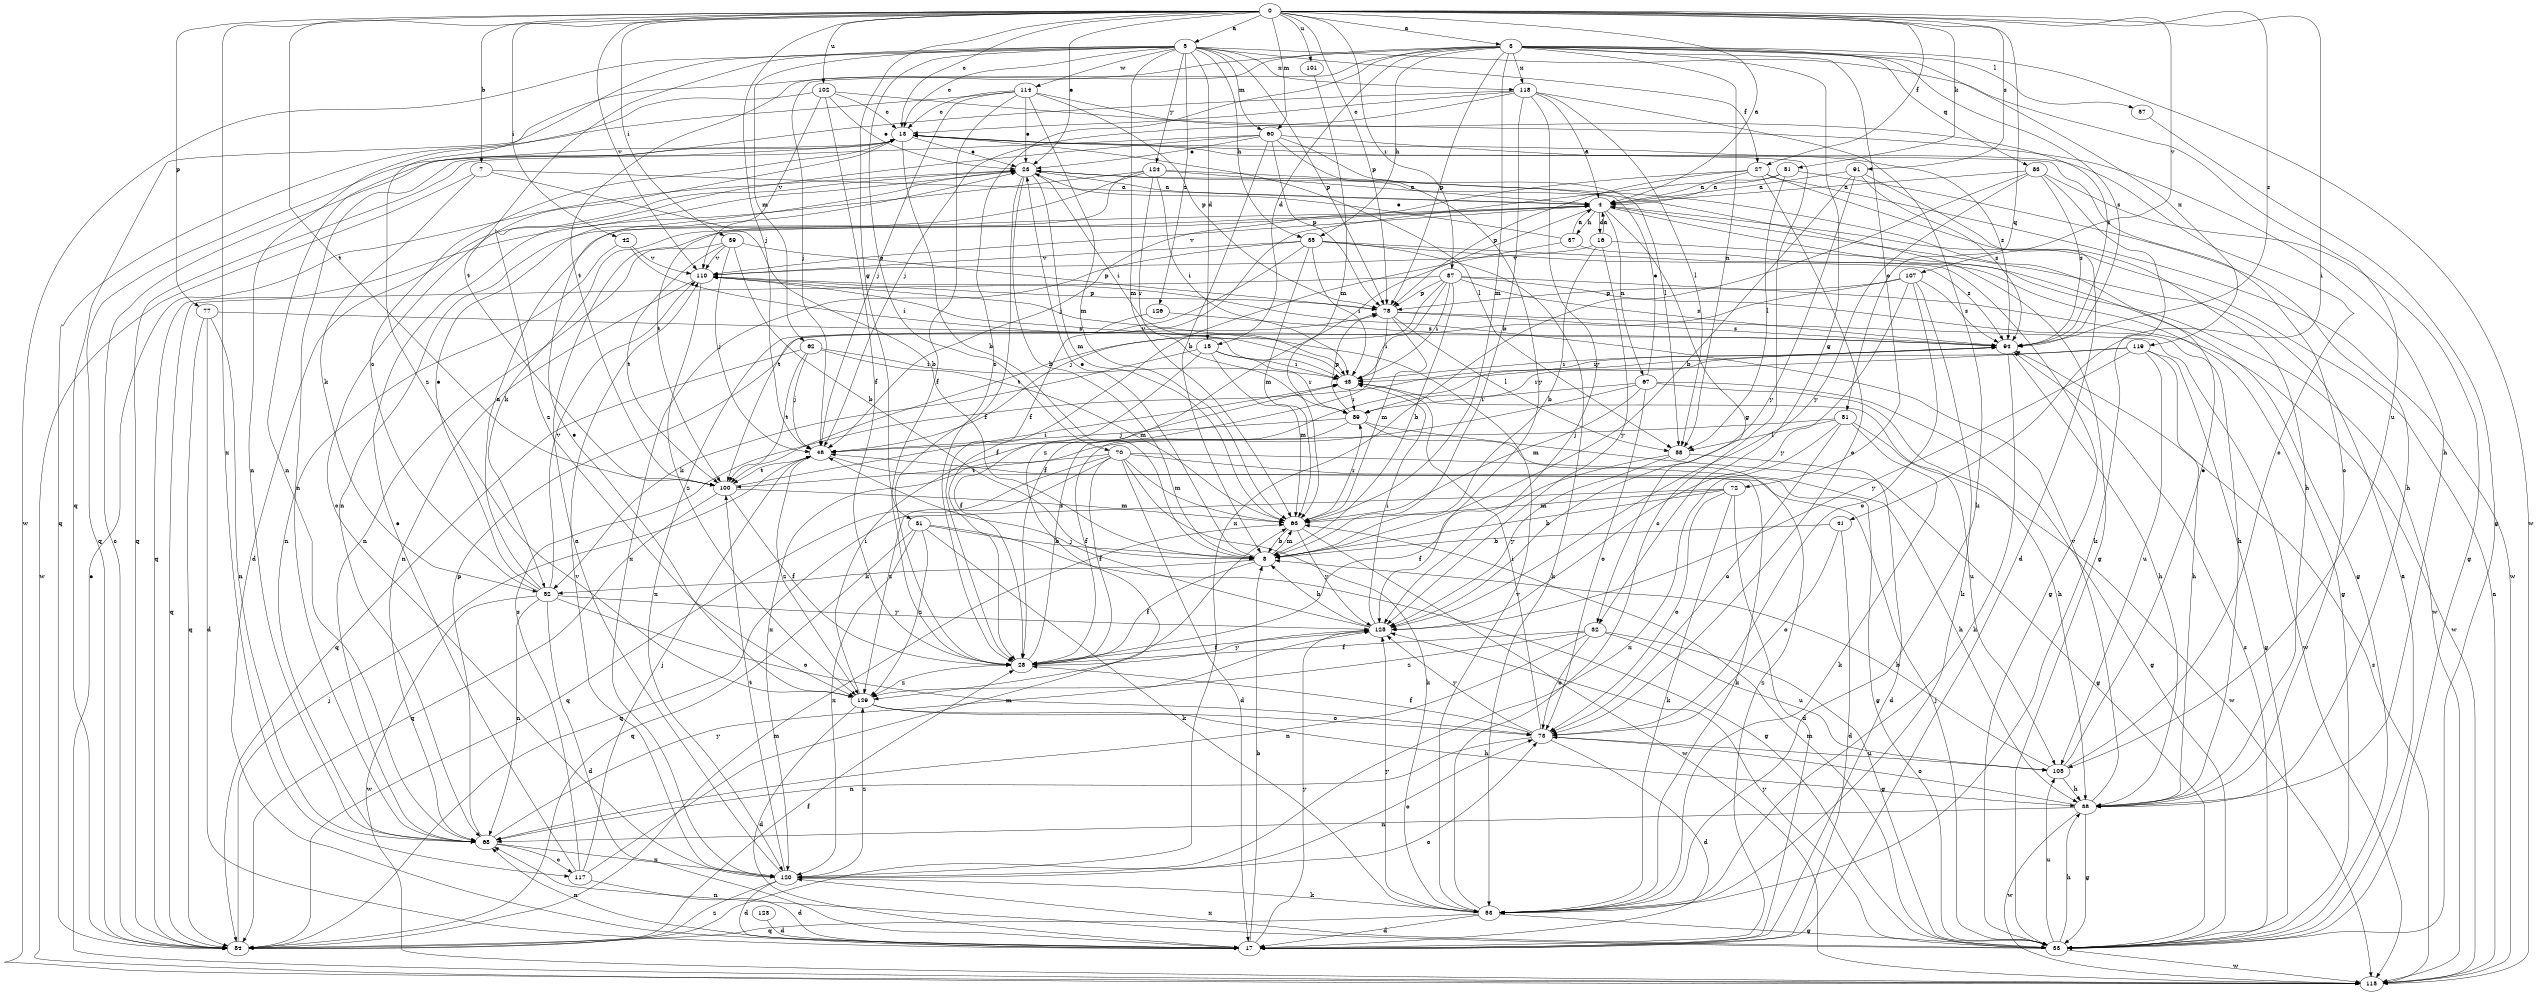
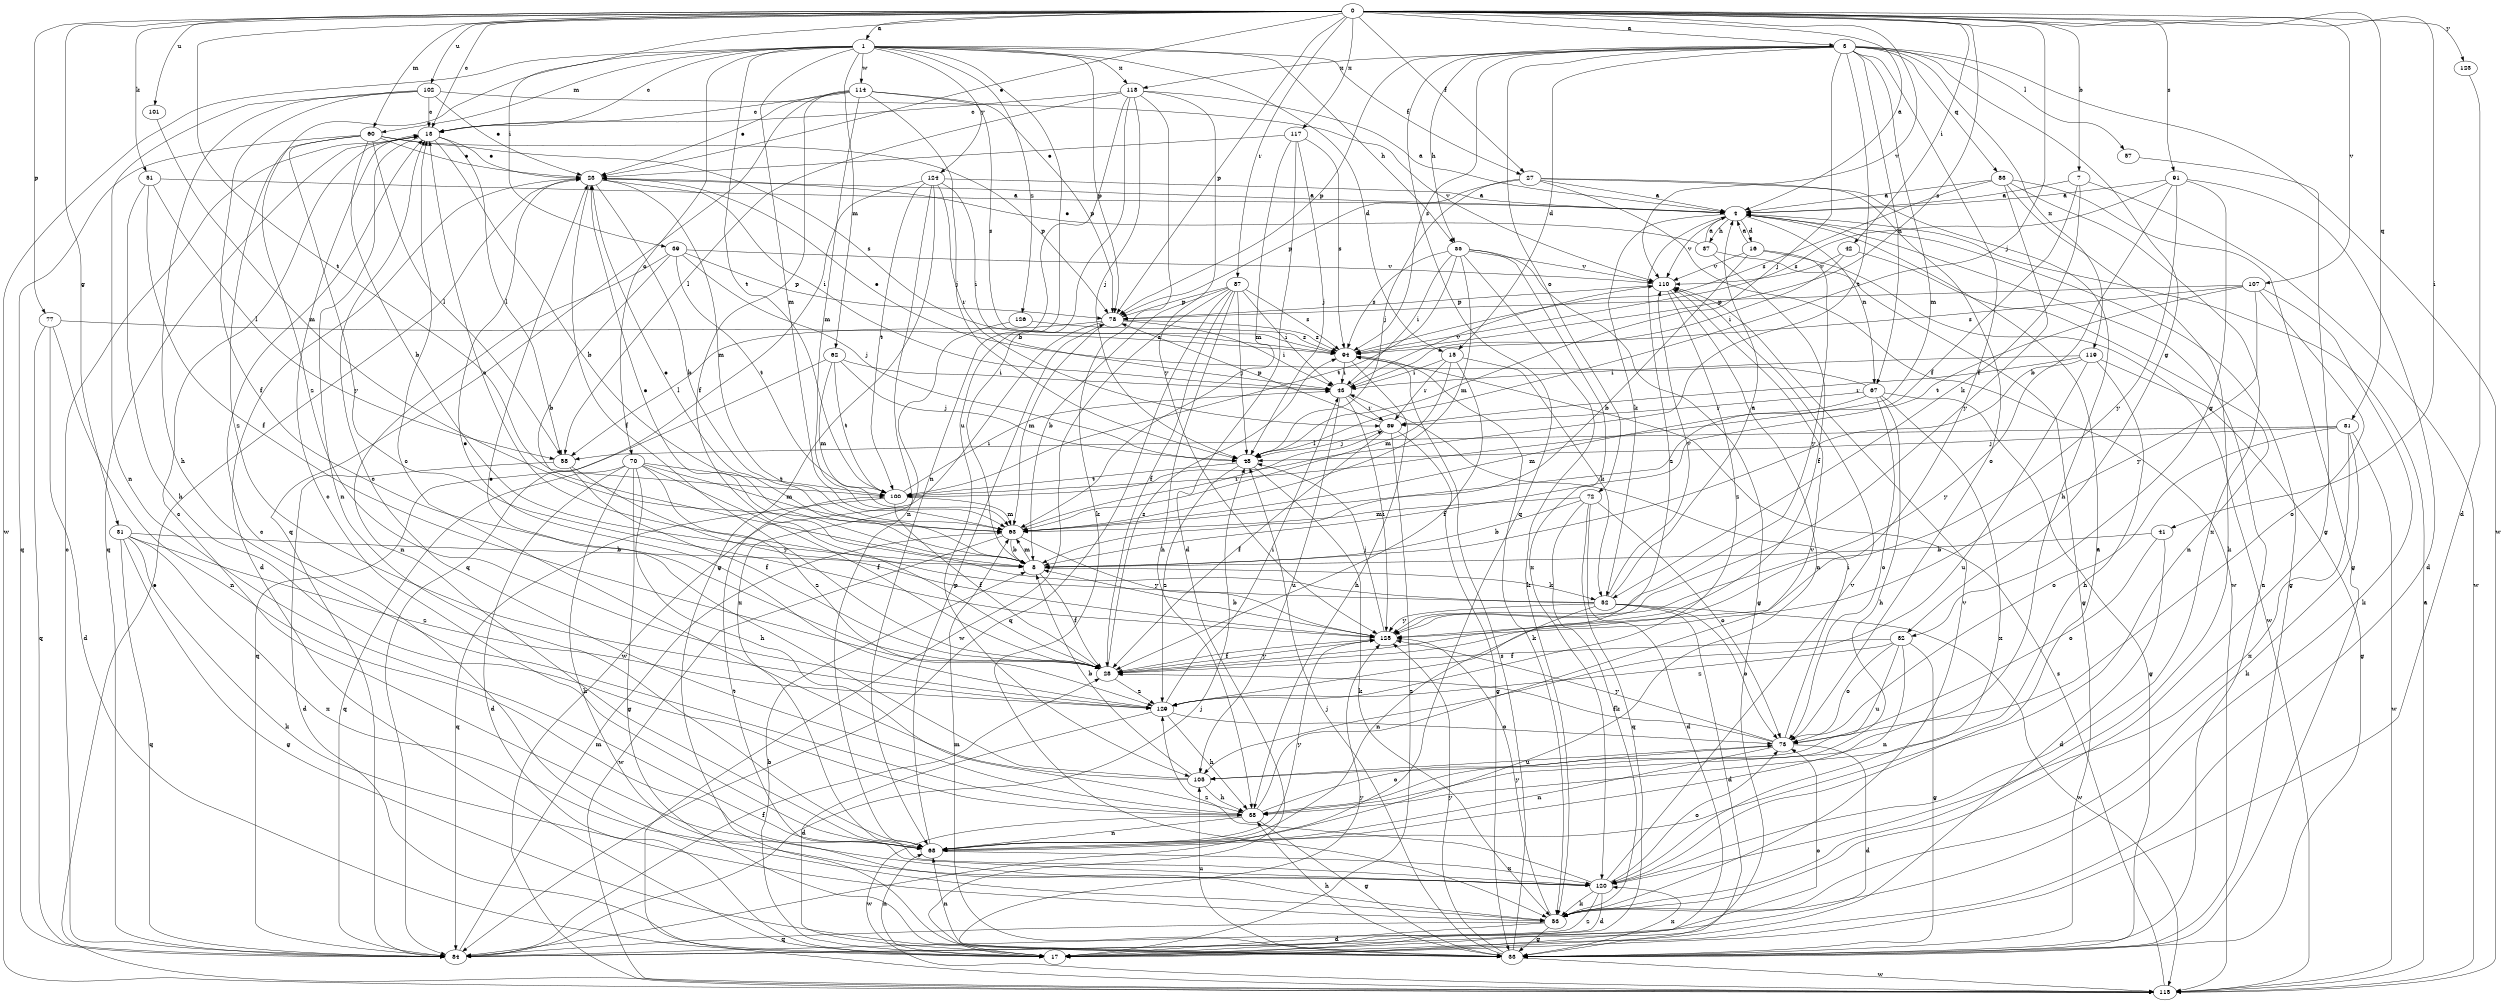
none -> (1921, 13)
(1185, 46) -> (864, 46)
(1736, 144) -> (1897, 221)
(934, 364) -> (1932, 373)
(995, 364) -> (1979, 373)
(1742, 412) -> (2172, 462)
(1394, 481) -> (1381, 503)
(2471, 624) -> (2201, 660)
(535, 853) -> (426, 606)
